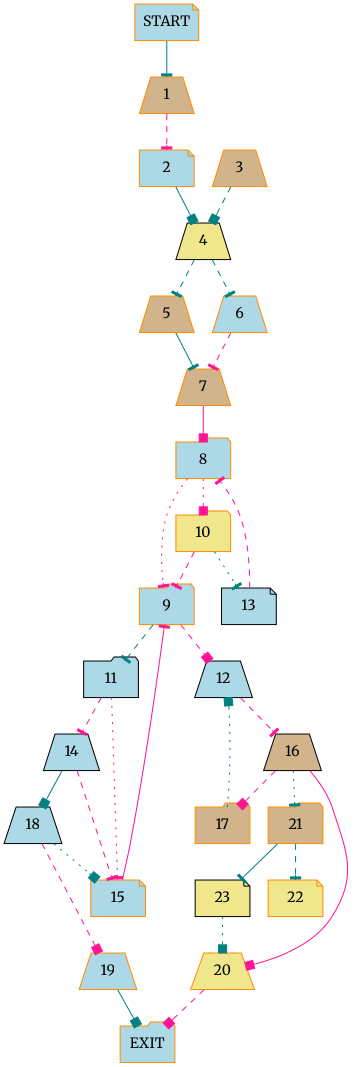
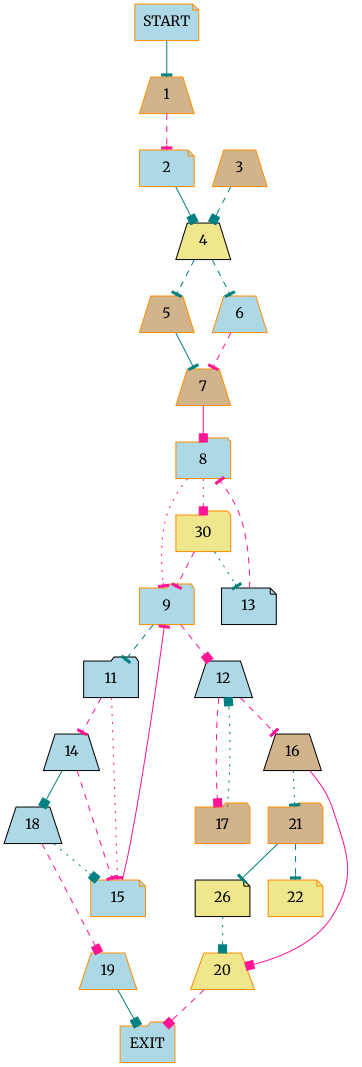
(203, 533) -> (203, 533)
(261, 785) -> (216, 747)
(223, 898) -> (223, 898)
